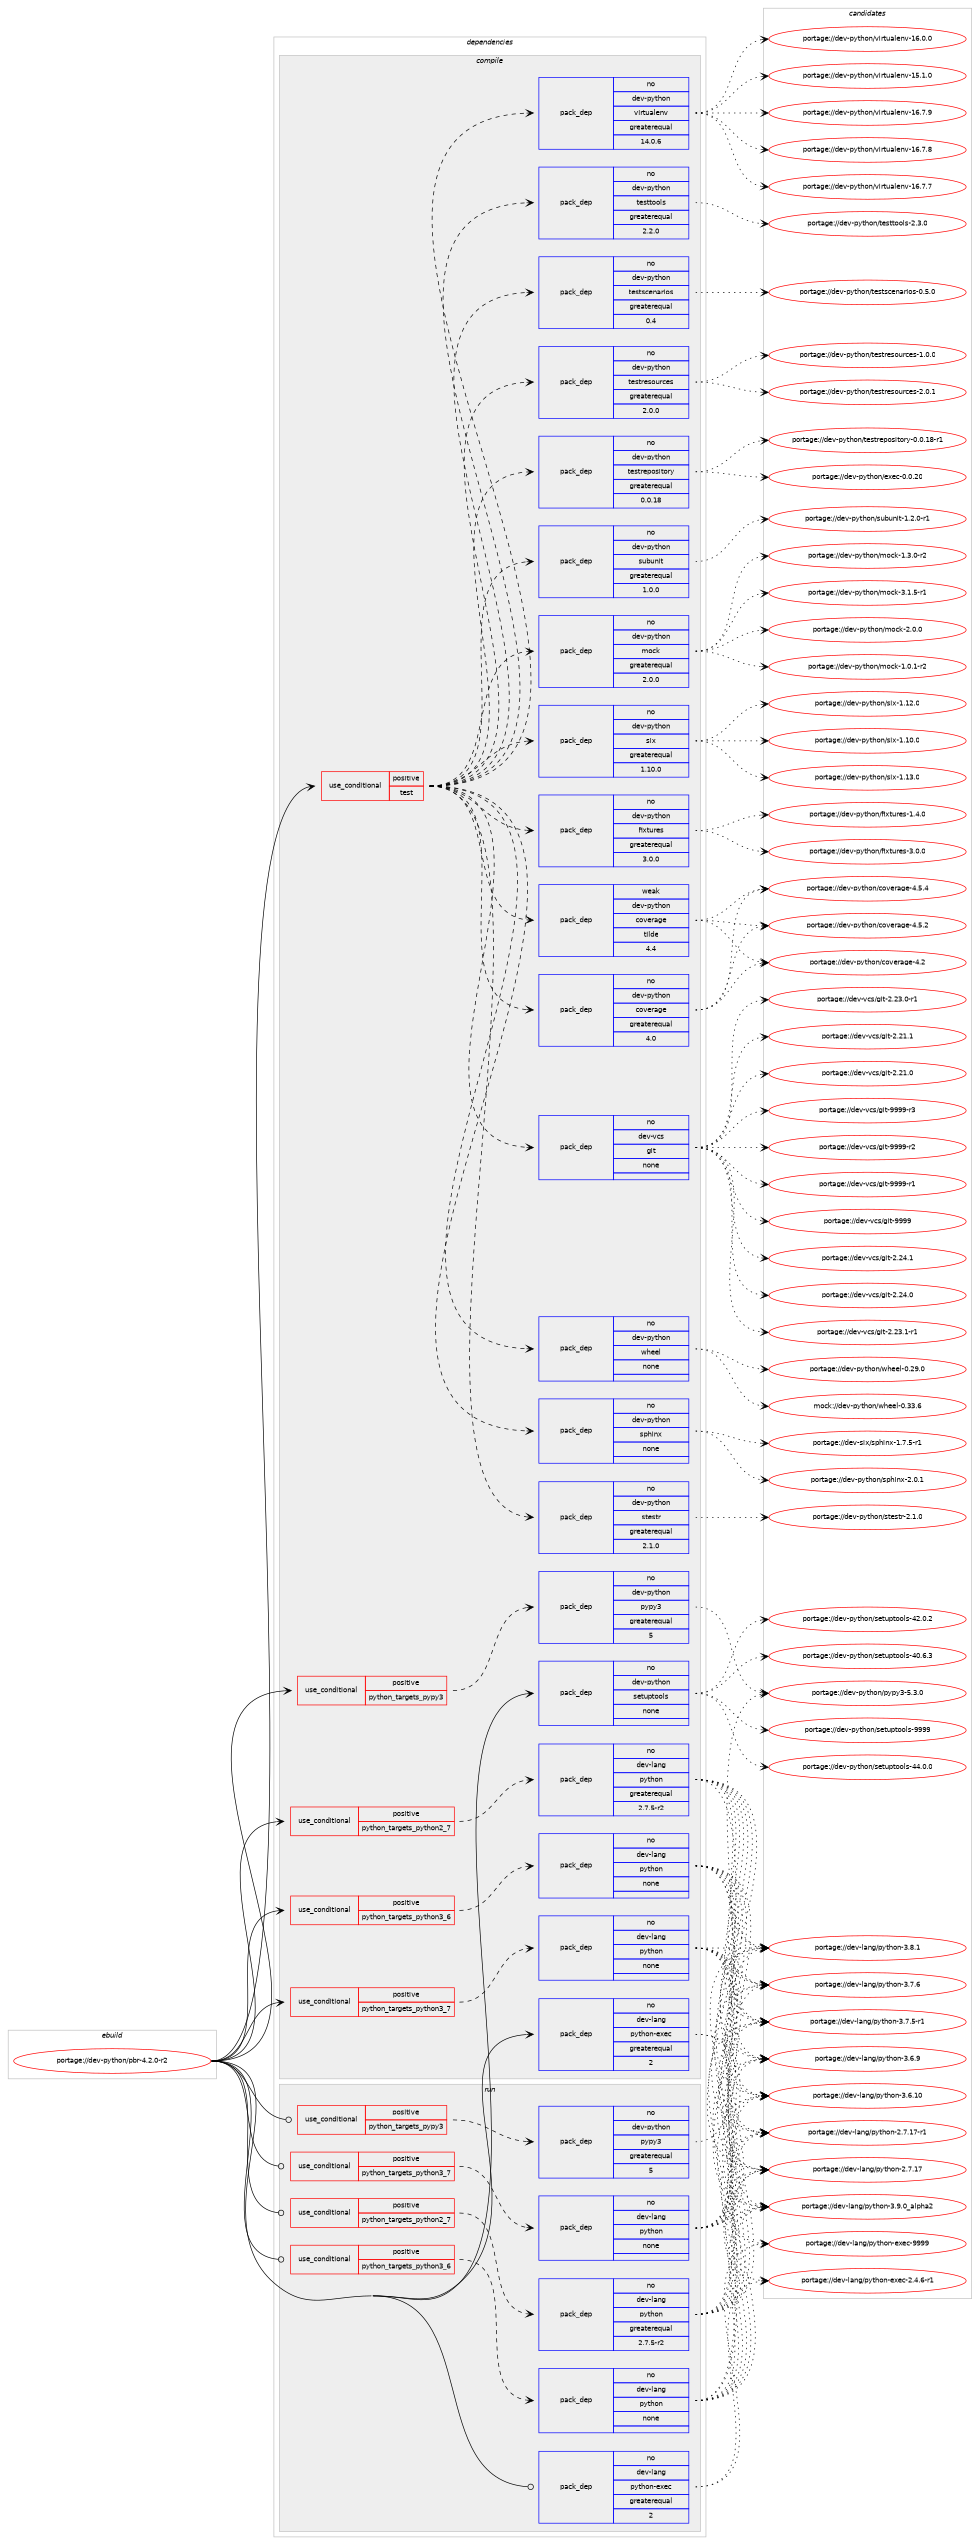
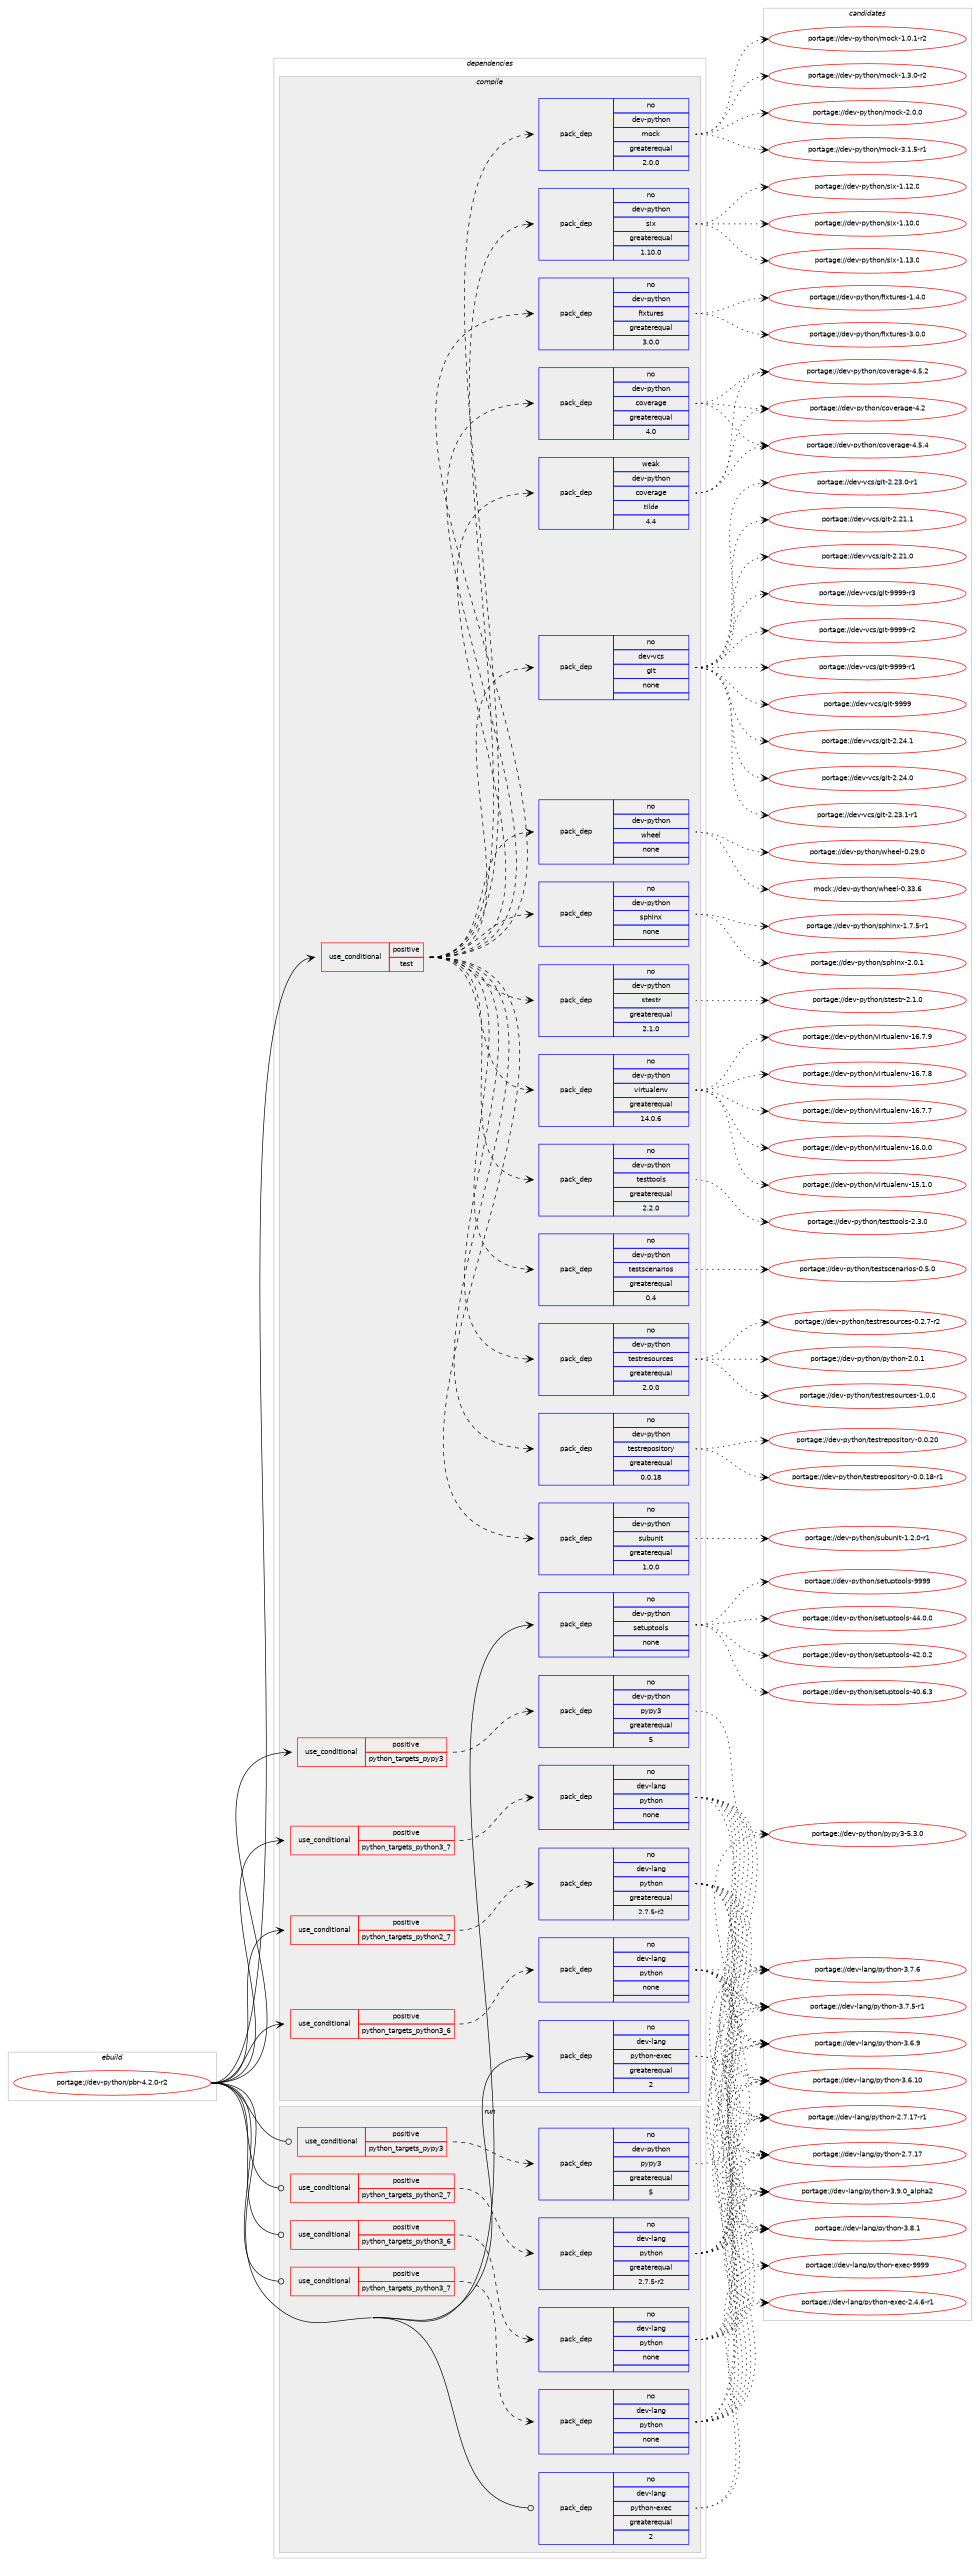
(868, 392) -> (868, 1359)
(868, 477) -> (868, 1441)
none -> (868, 1322)
(868, 1443) -> (868, 926)
